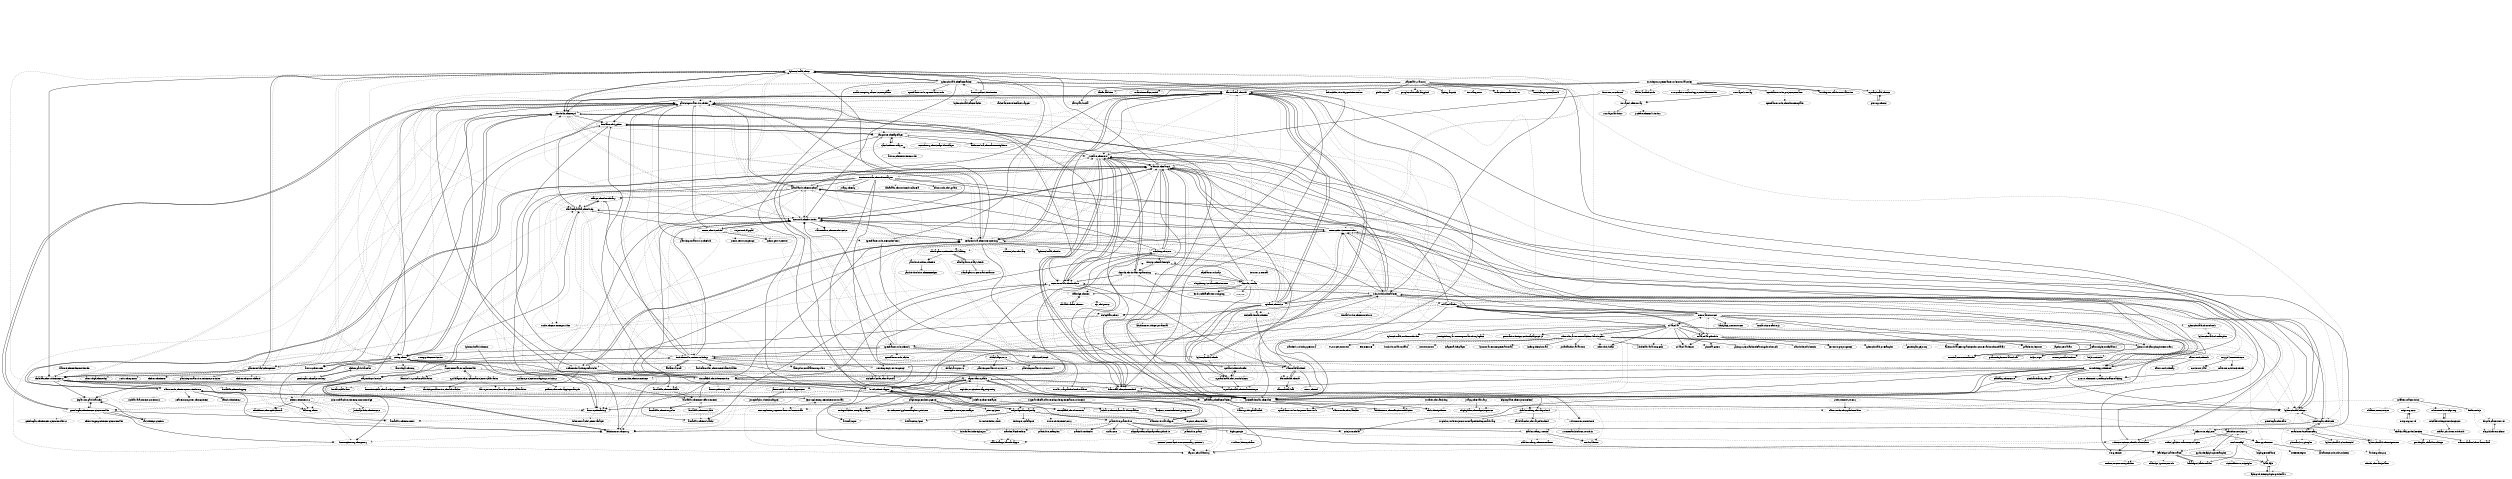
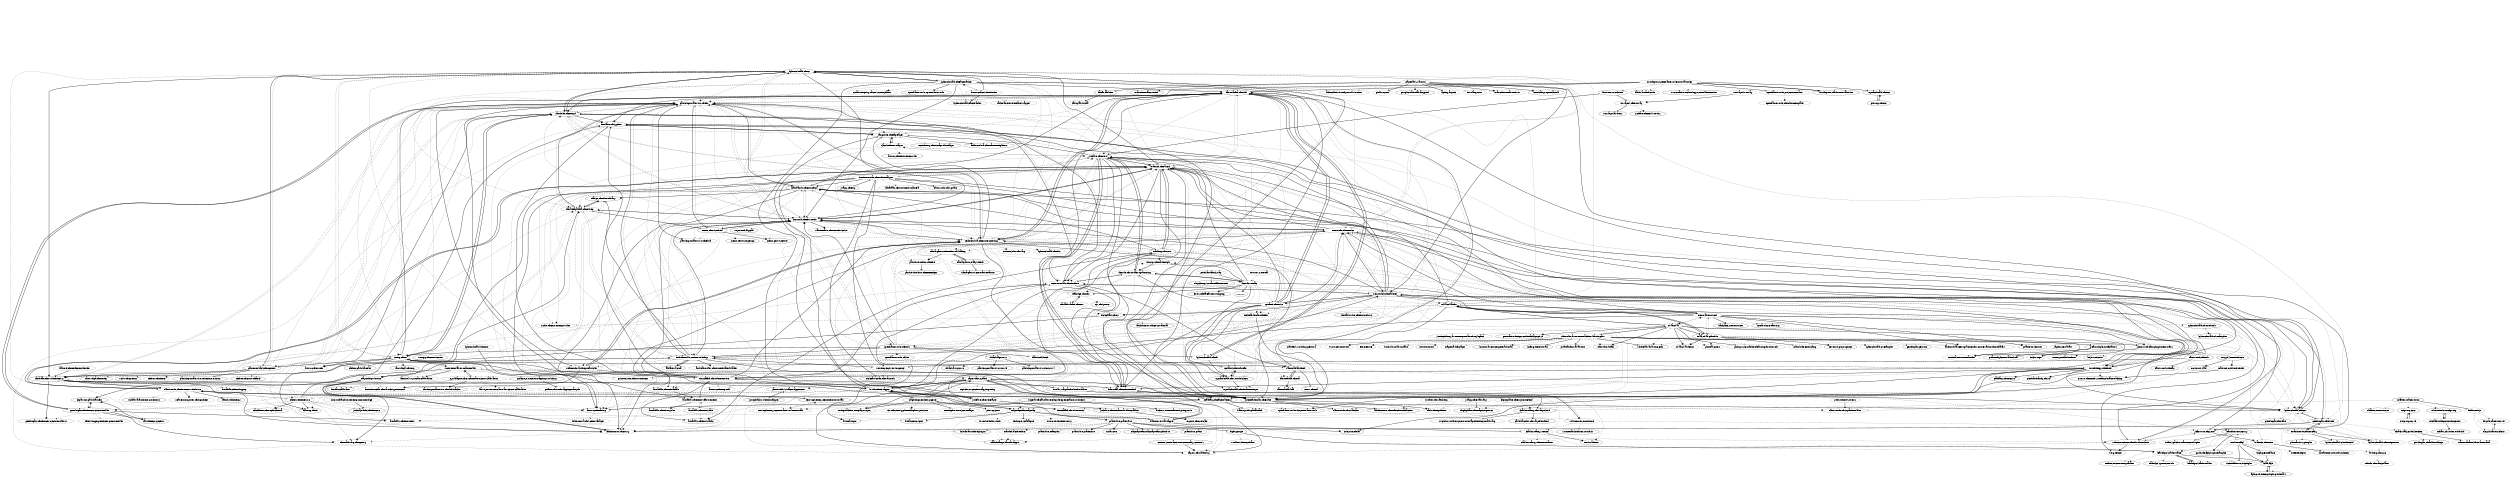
(1239, 84) -> (1093, 98)
(1344, 93) -> (1344, 93)
(861, 183) -> (862, 183)
(1116, 230) -> none
(1343, 230) -> (1343, 230)
(883, 241) -> none
(1211, 273) -> (1211, 273)
(1199, 277) -> (1199, 277)
(1609, 278) -> (1609, 278)
(1403, 336) -> none
(1805, 347) -> (1805, 347)
(809, 368) -> none
(1077, 368) -> (1021, 384)
(311, 379) -> none
(69, 389) -> (48, 399)
(1083, 432) -> (1083, 432)
(353, 442) -> (353, 442)
(2264, 442) -> (2264, 442)
(2250, 455) -> (2250, 455)
(2231, 457) -> (2239, 452)
